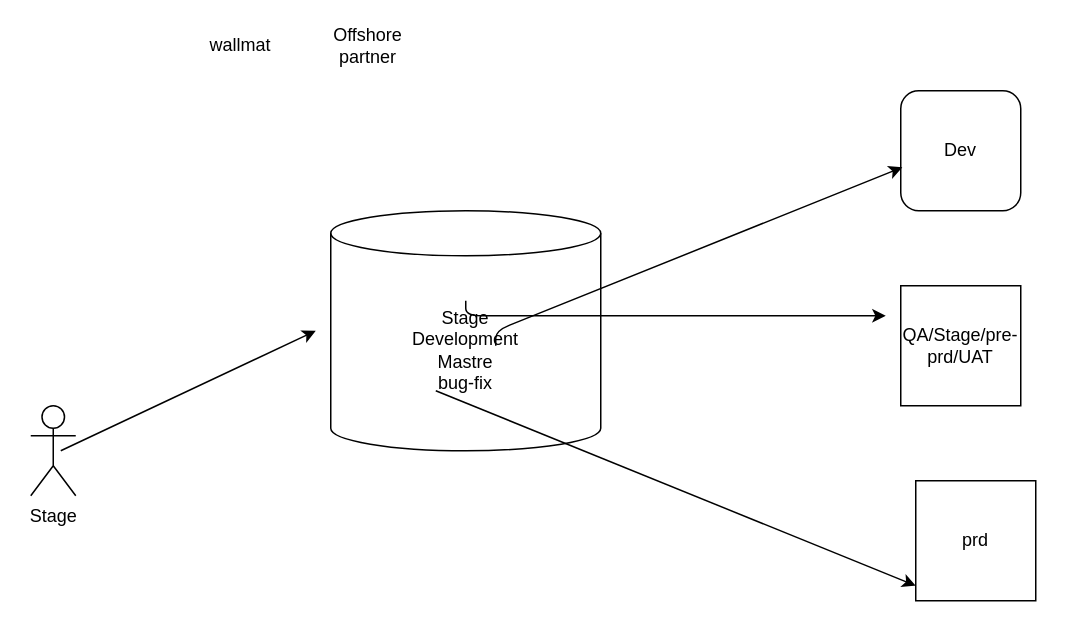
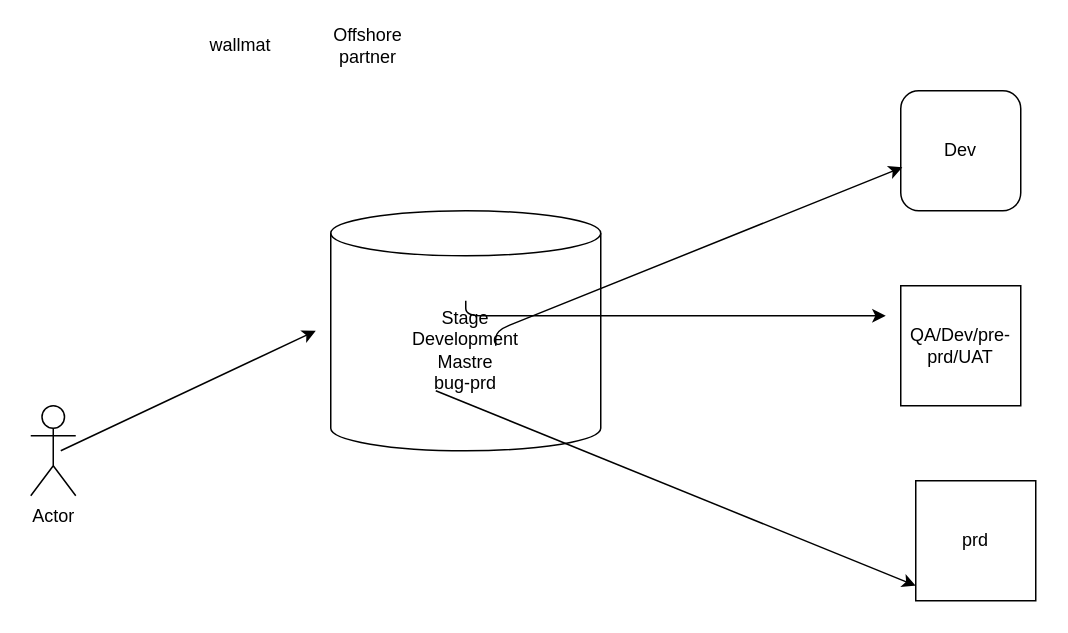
(961, 346) -> (961, 346)
(466, 350) -> (466, 350)
(54, 517) -> (54, 517)
